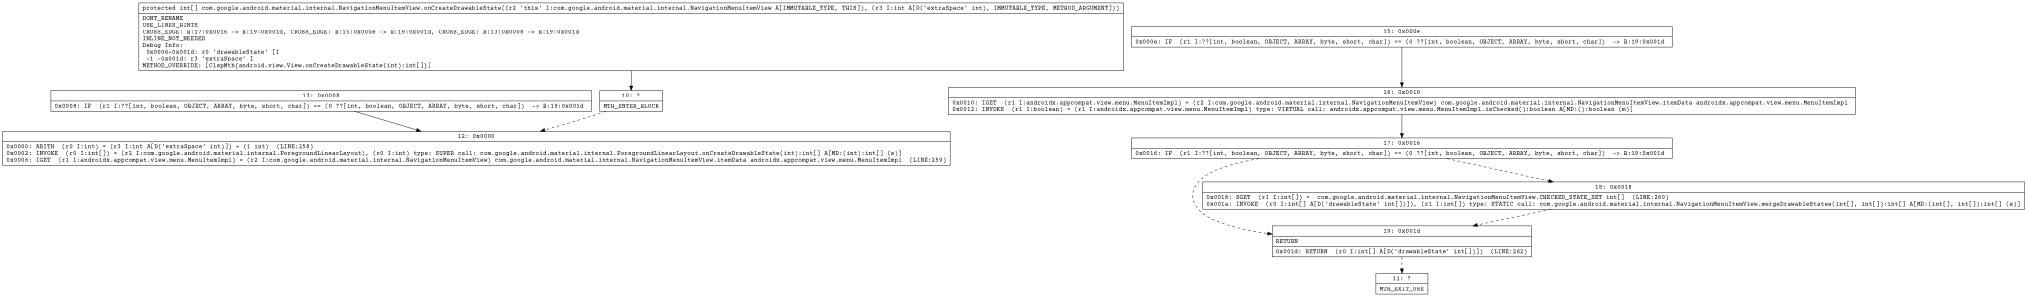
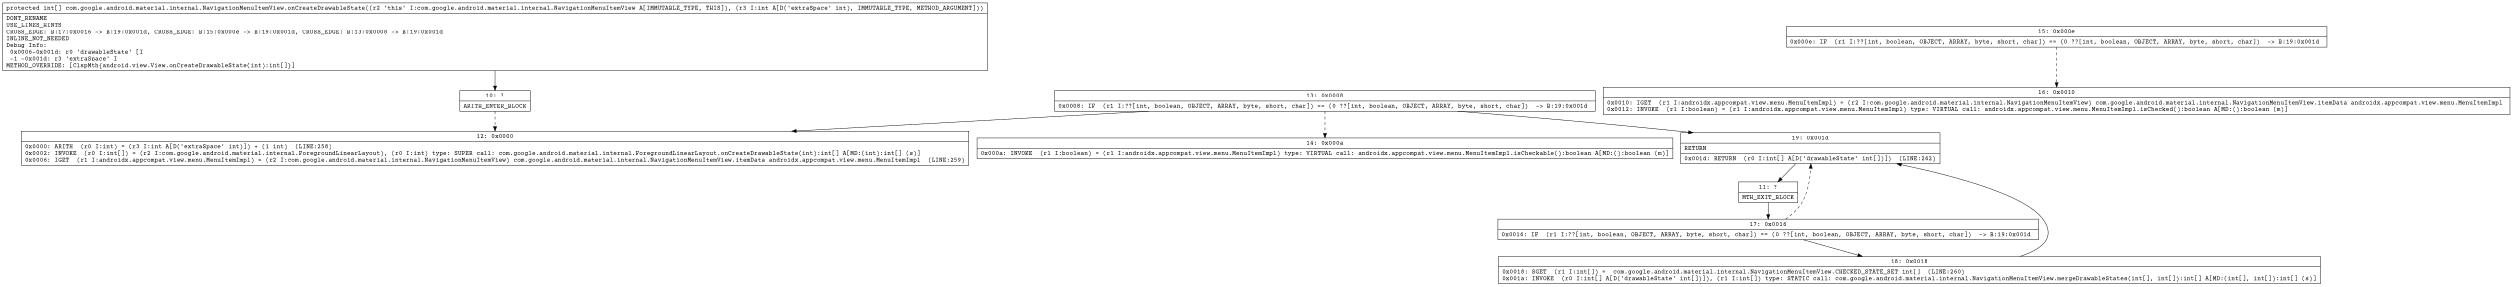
(1402, 65) -> (2057, 65)
(631, 106) -> (495, 106)
none -> (1573, 121)
(1402, 124) -> (1768, 209)
none -> (1325, 148)
(1498, 170) -> (1831, 247)
(1514, 217) -> (2001, 193)
(1402, 263) -> (1788, 171)
(1402, 289) -> (1768, 197)
